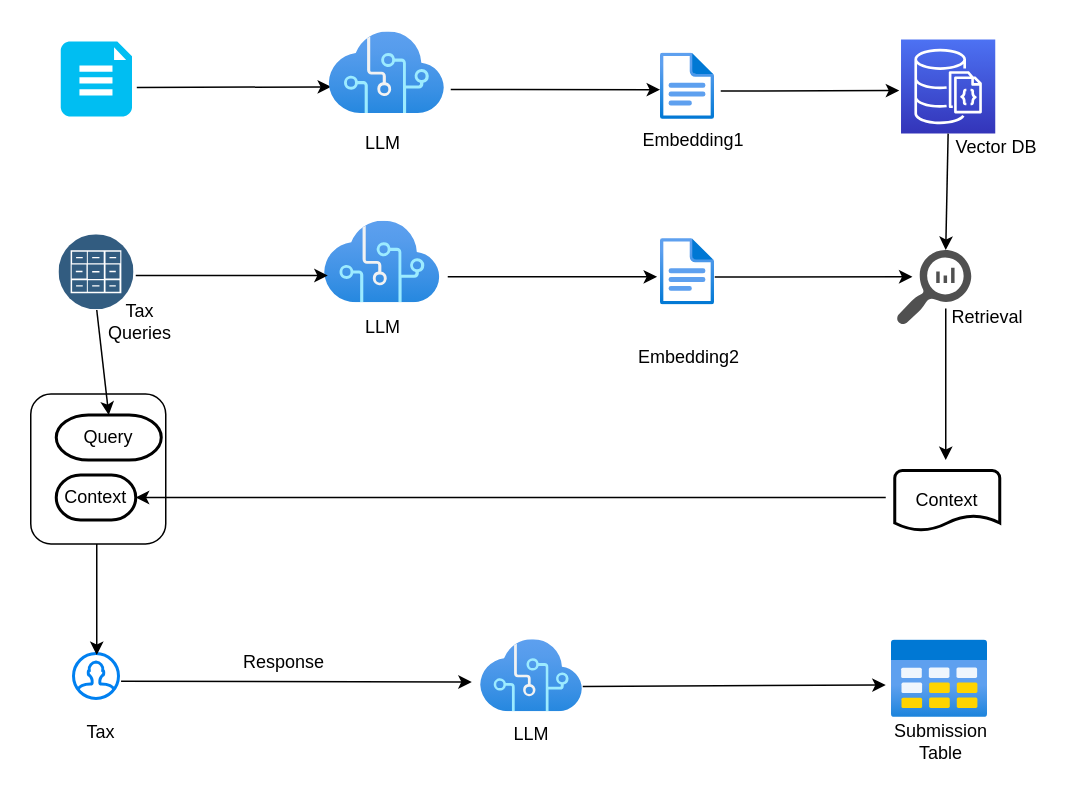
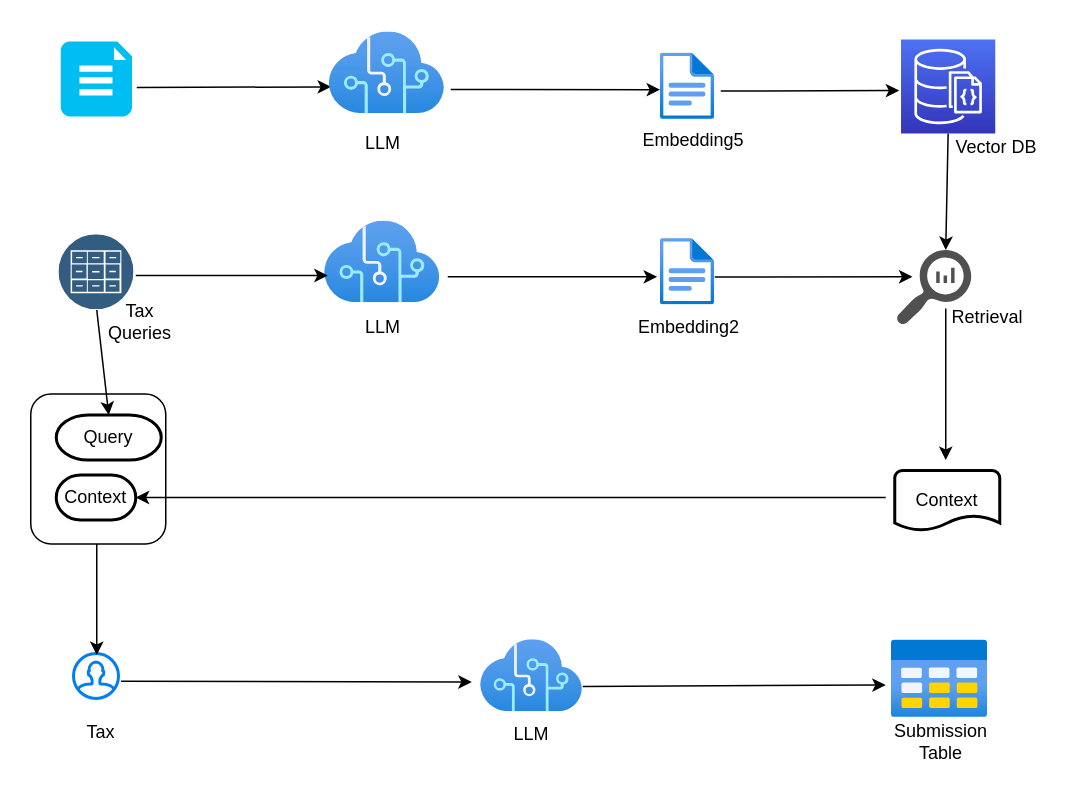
(694, 140) -> (694, 140)
(689, 358) -> (689, 328)
(284, 662) -> none
